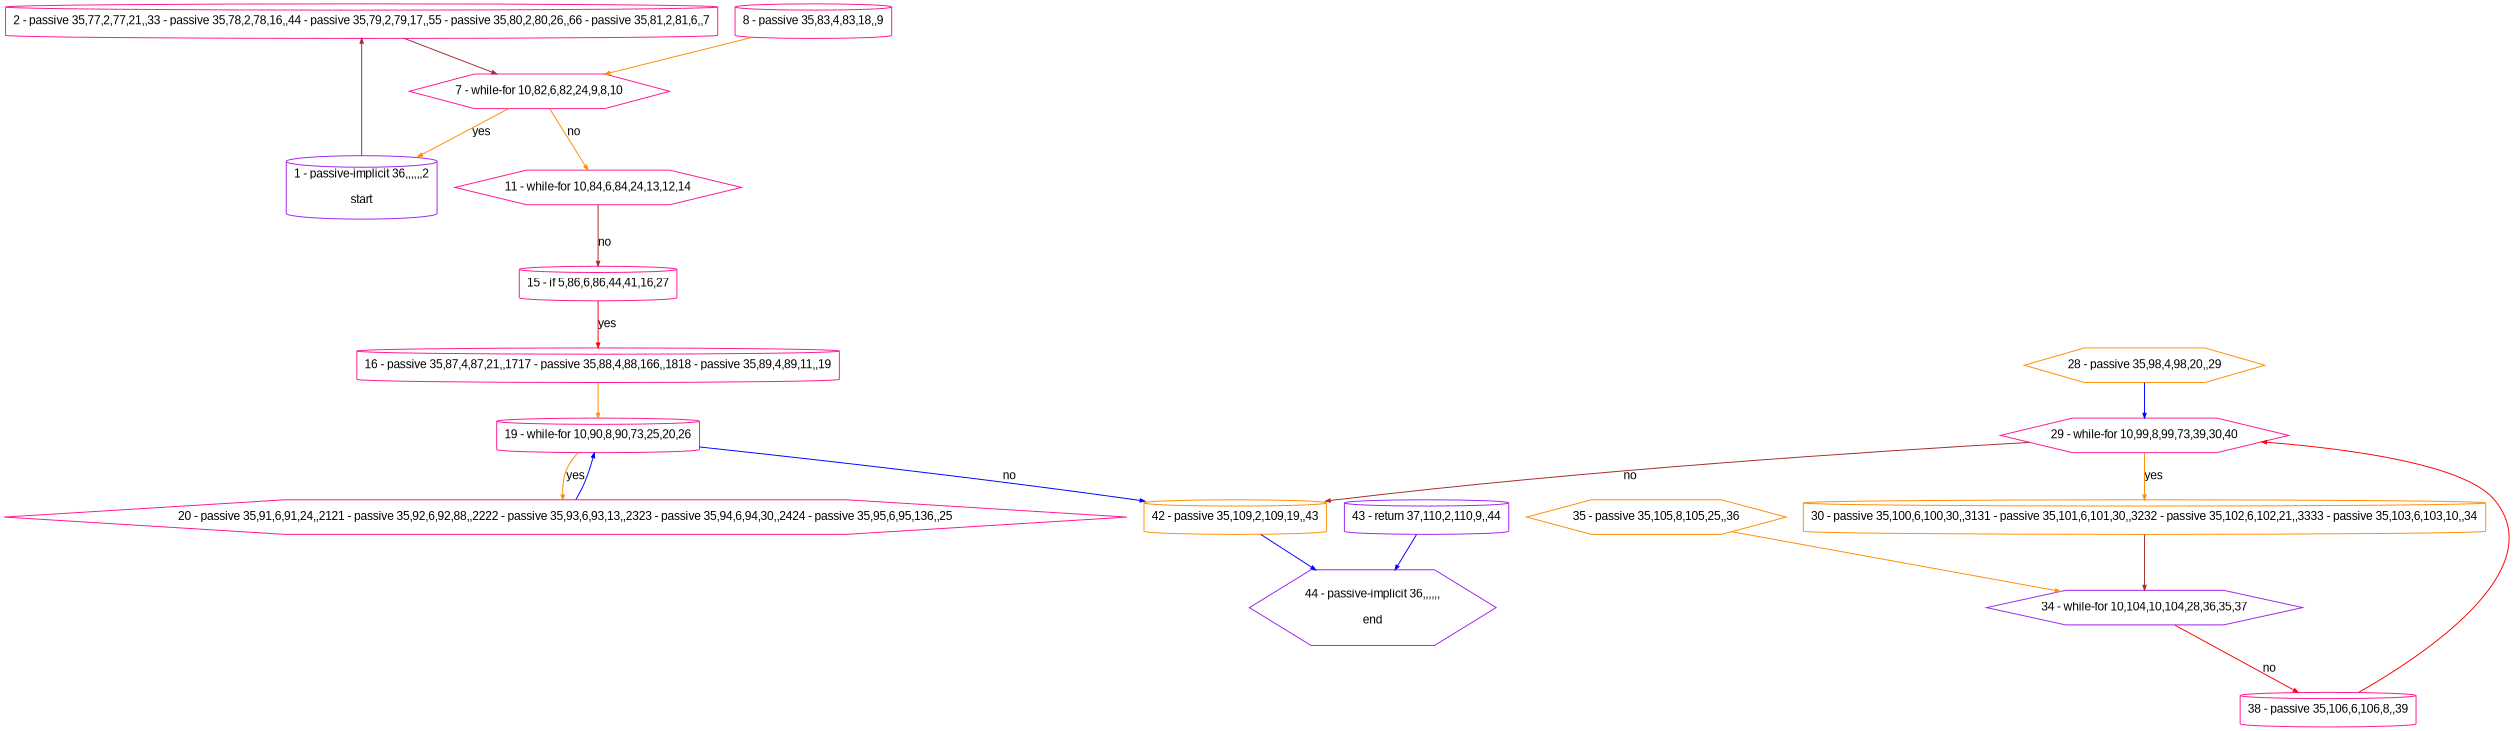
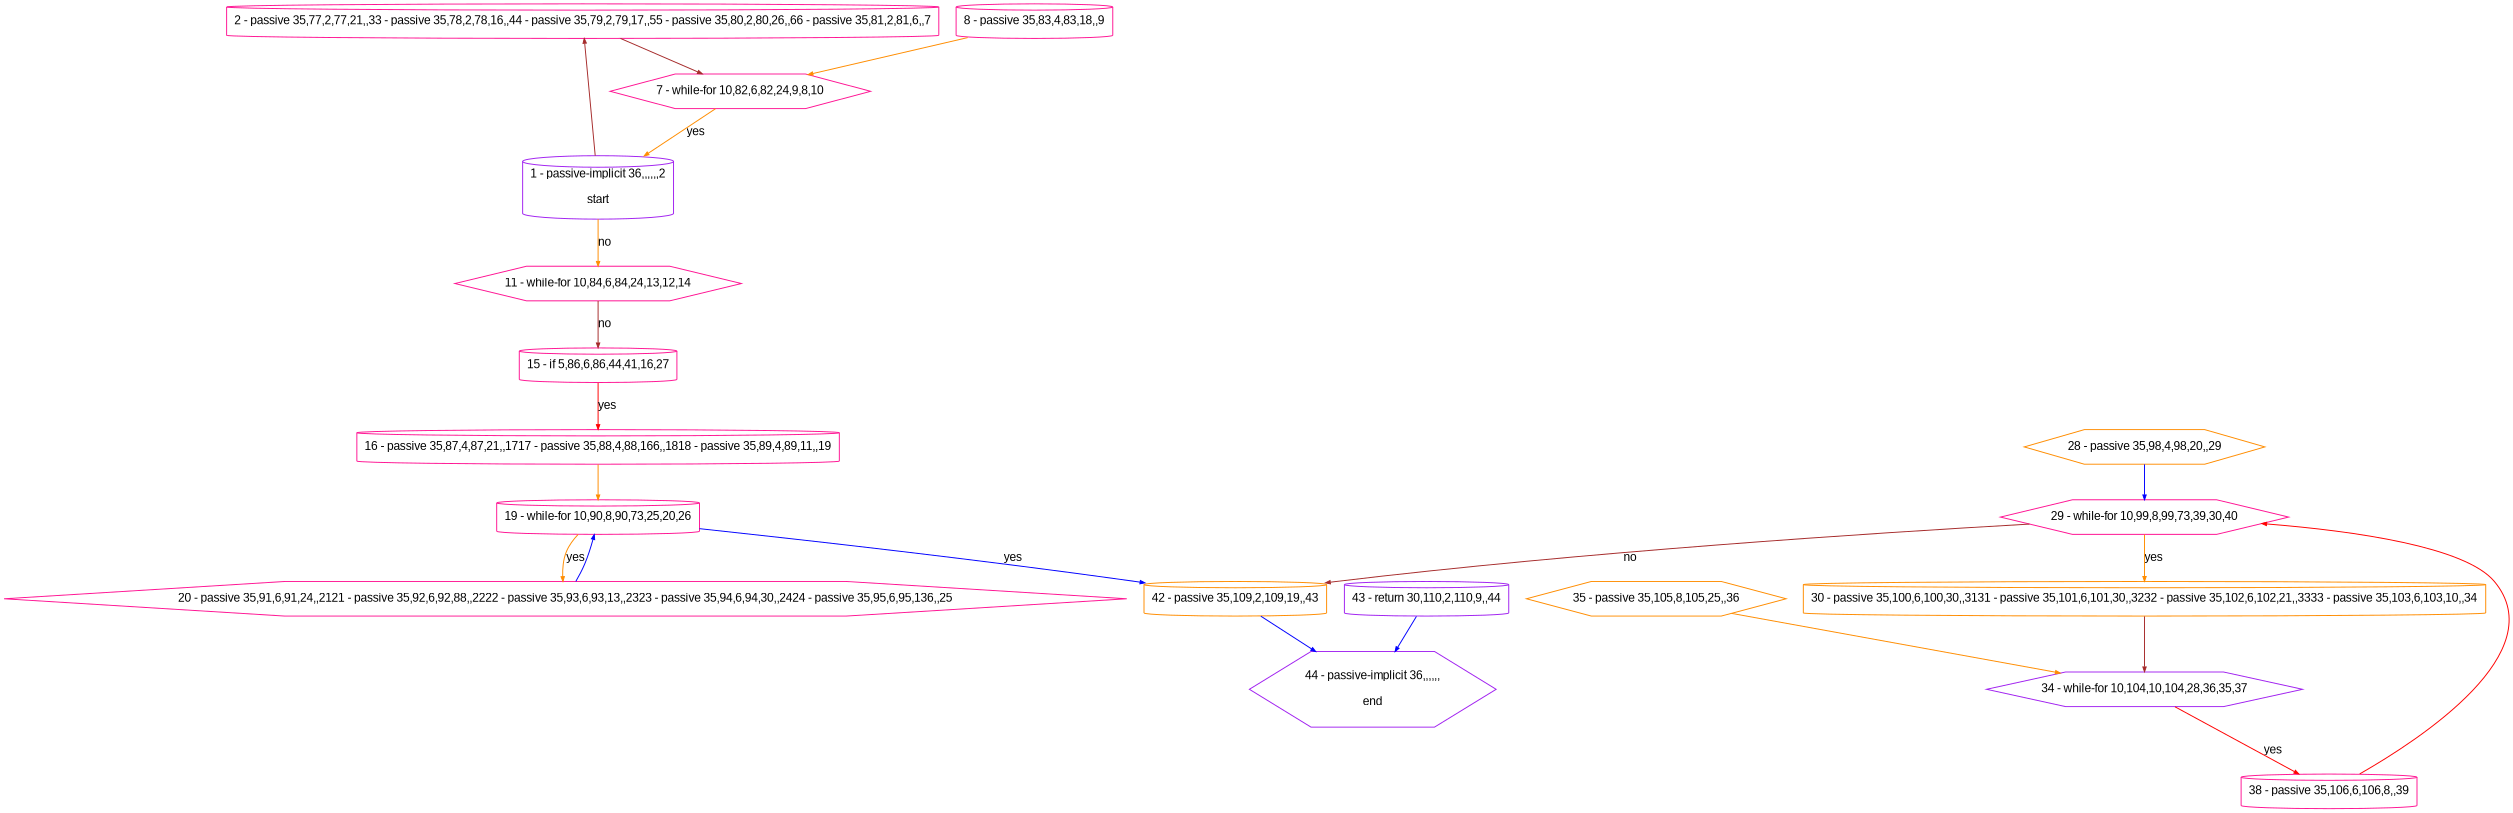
(567, 137) -> (598, 240)
(1009, 476) -> (1013, 558)
(1427, 517) -> (1427, 599)
(2269, 669) -> (2273, 751)
